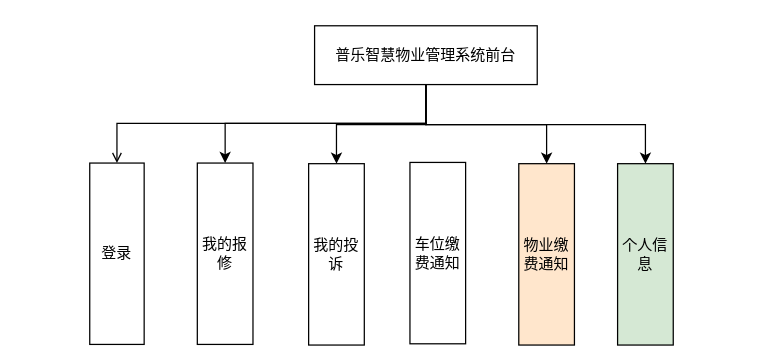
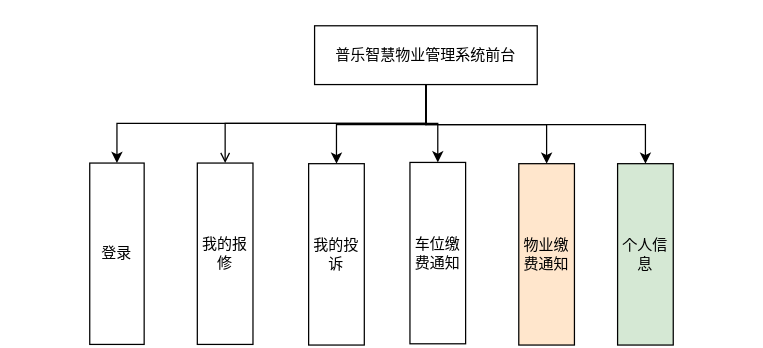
none -> (438, 140)
(225, 153) -> (225, 155)
(117, 154) -> (117, 153)
